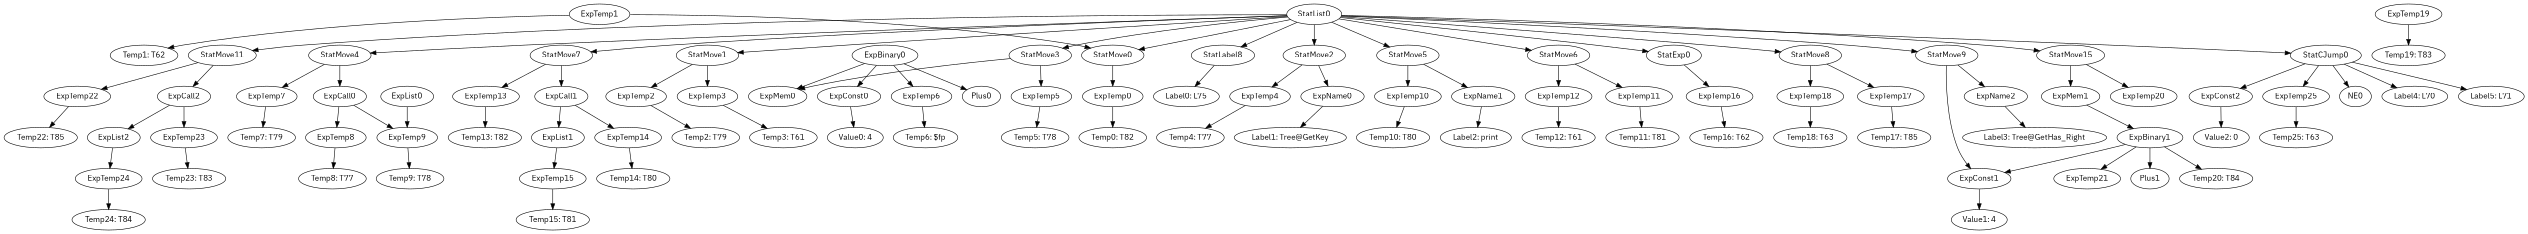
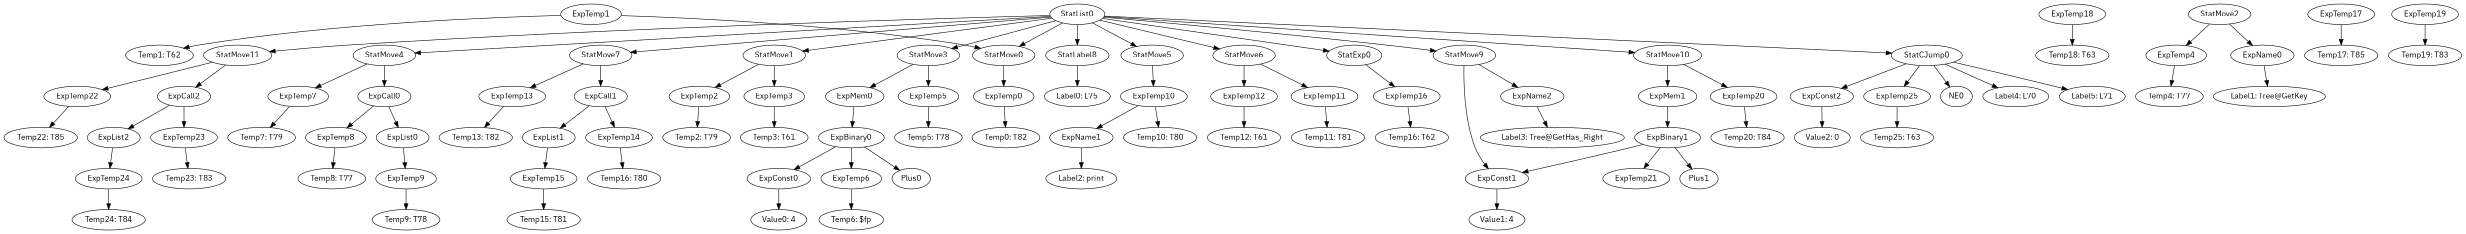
(1314, 32) -> none
(1810, 55) -> none
(2071, 55) -> (1668, 55)
(833, 75) -> (853, 114)
(1443, 75) -> (1120, 116)
(371, 115) -> (392, 114)
(2180, 157) -> (1745, 114)
(633, 179) -> (624, 179)
